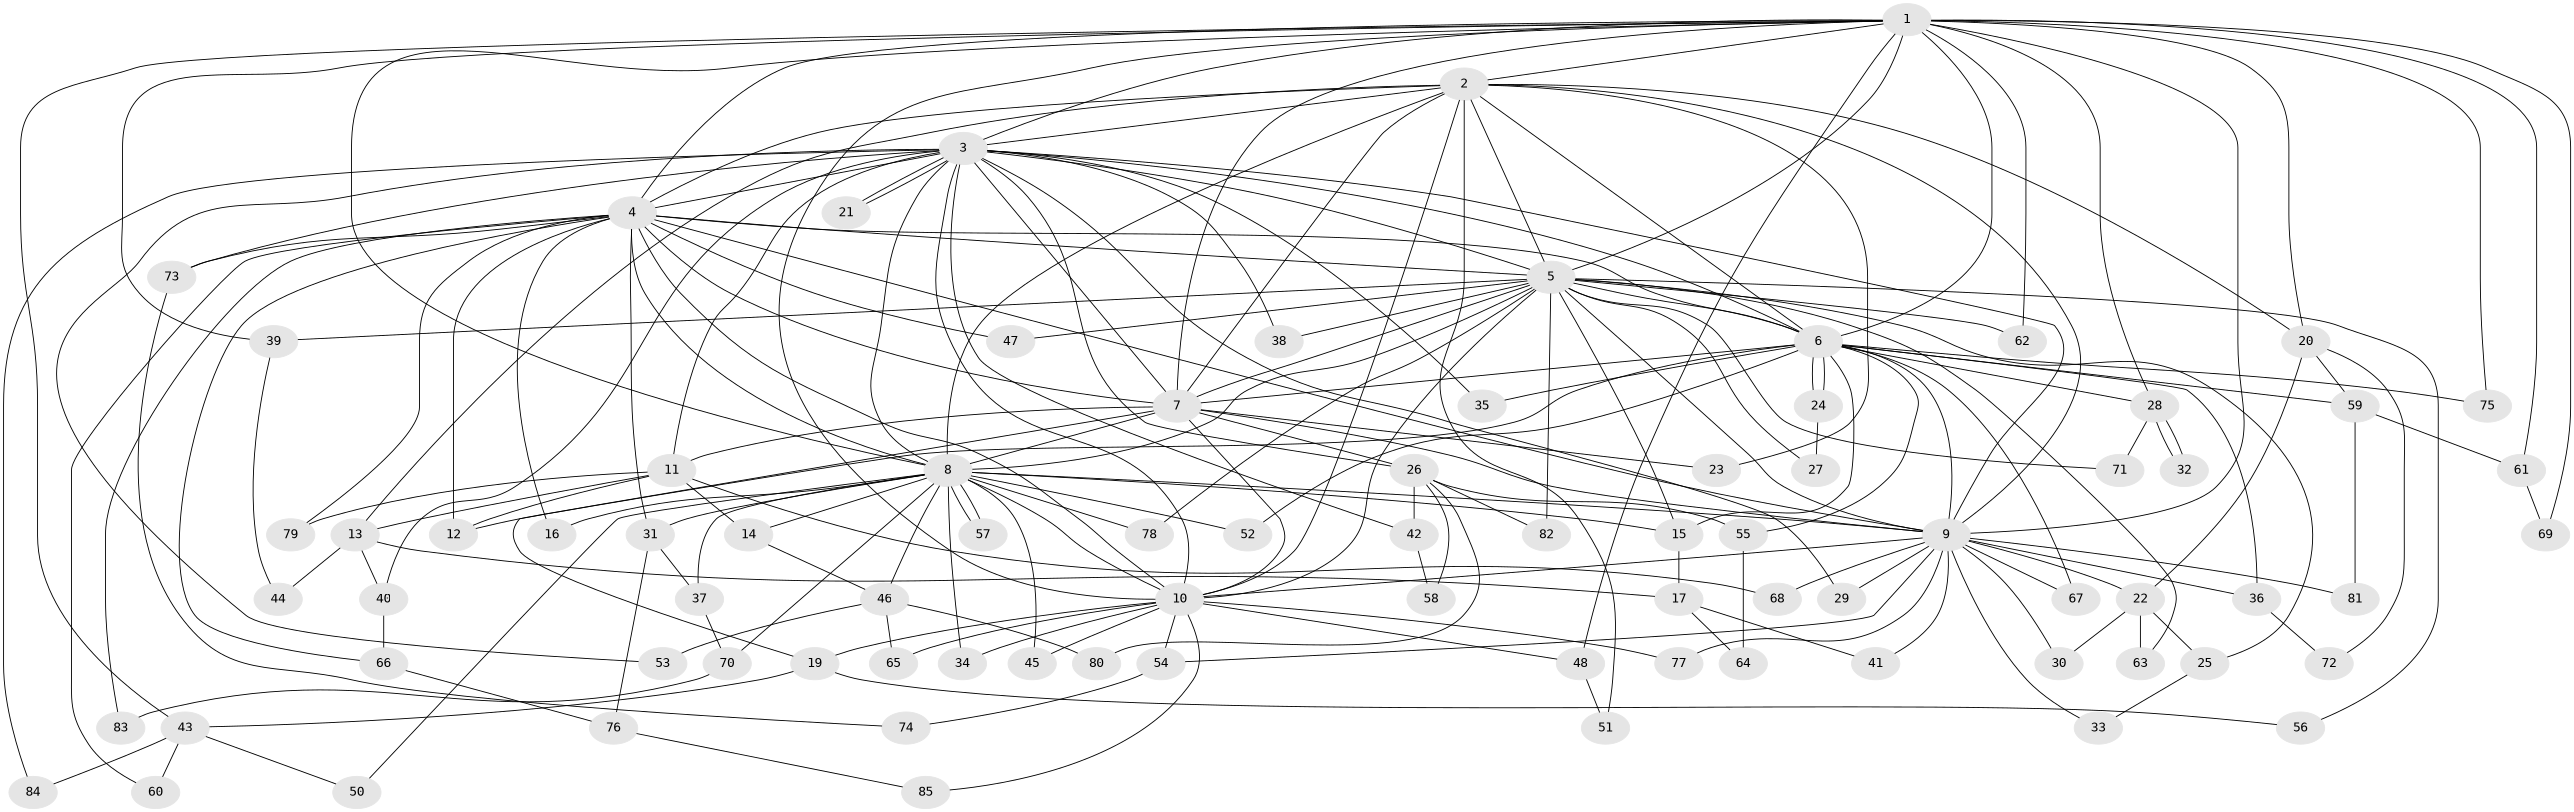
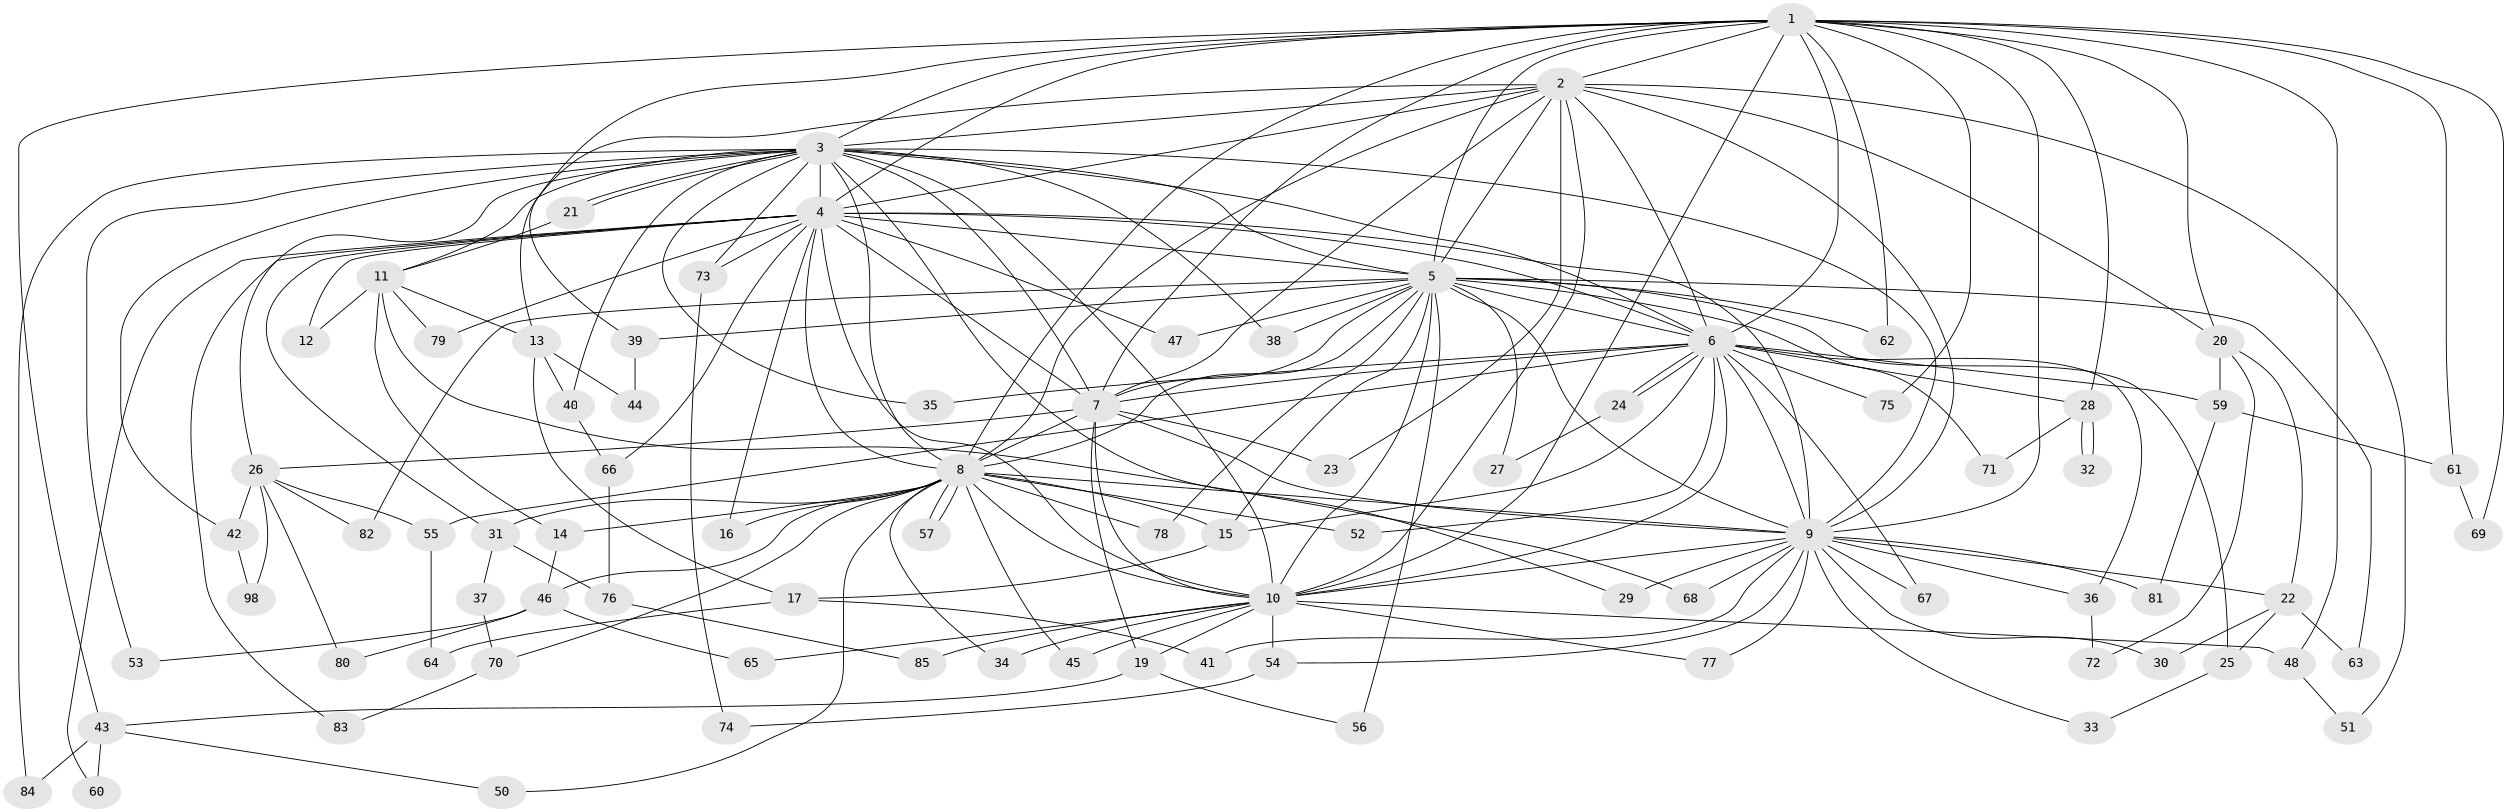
(920, 420) -> (474, 249)
(1072, 448) -> (1572, 543)
(718, 518) -> none
(1431, 599) -> (251, 599)
